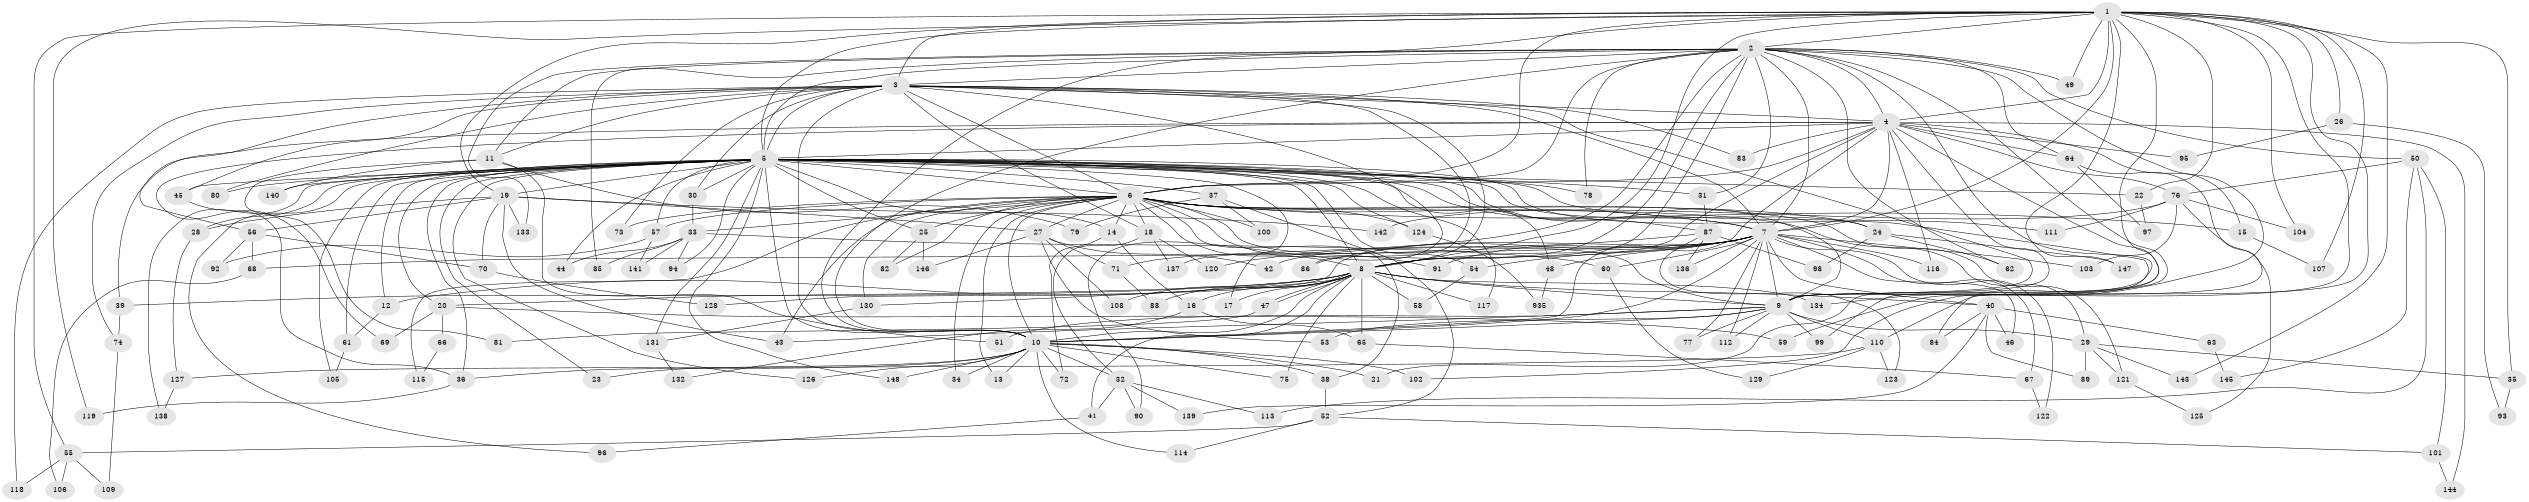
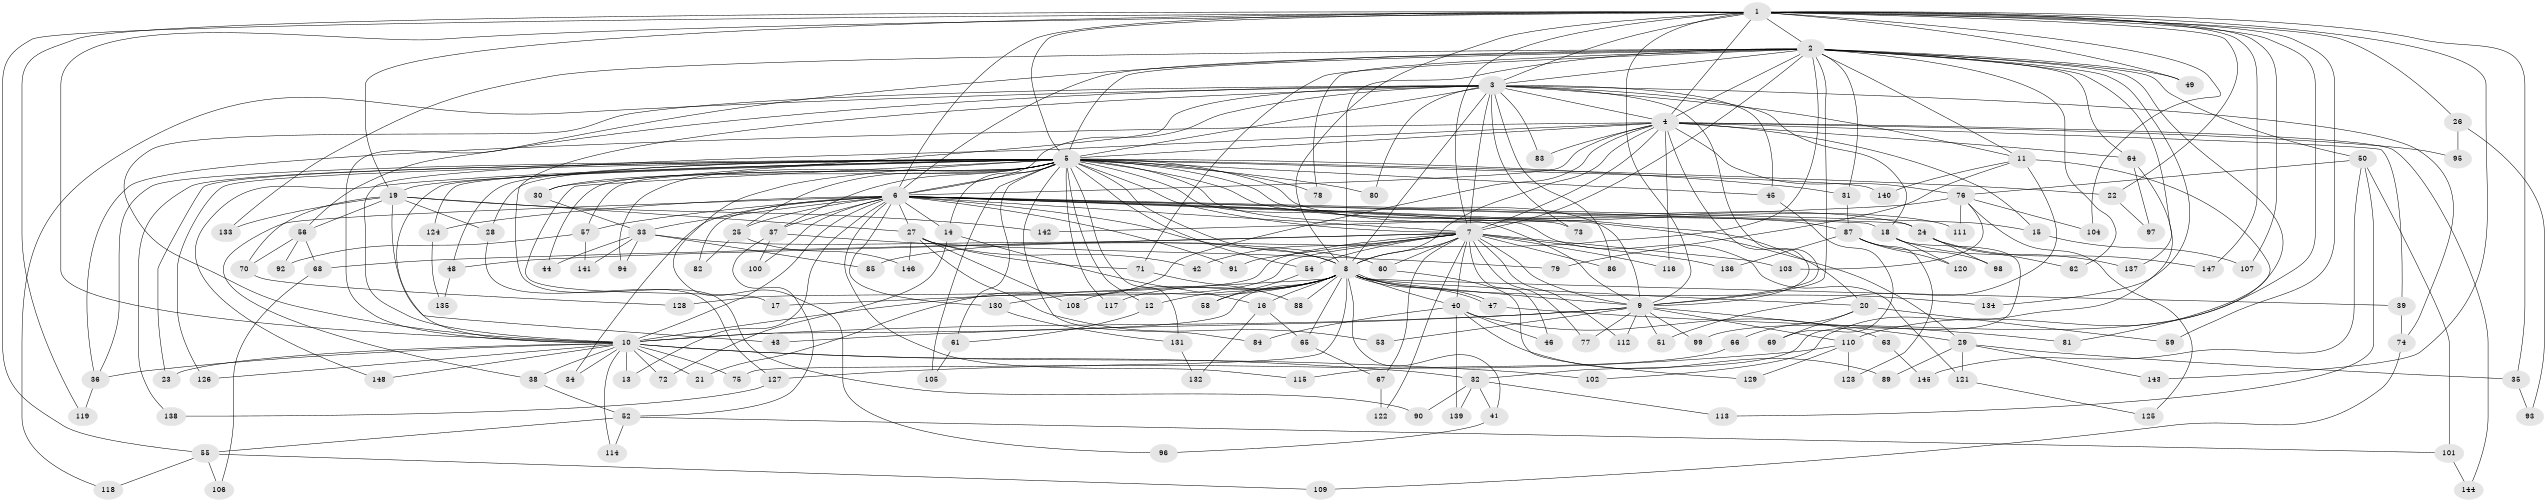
(847, 250) -> (811, 218)
(1540, 306) -> (443, 306)
